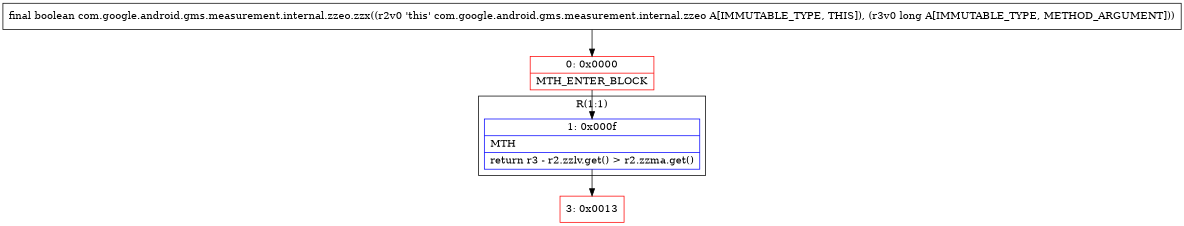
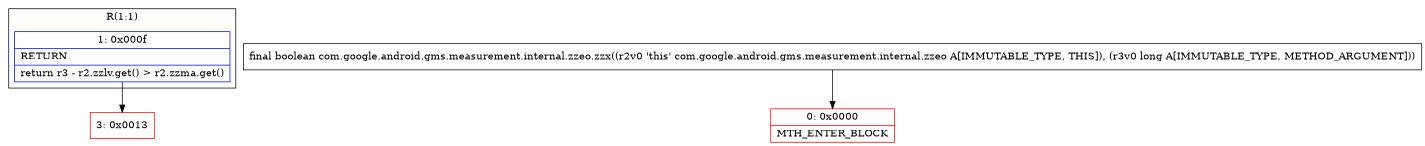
(592, 101) -> none
(503, 144) -> (44, 56)
